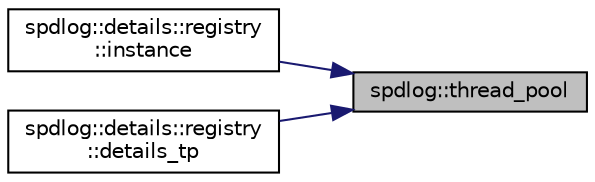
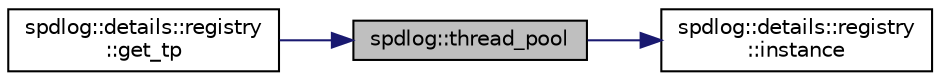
(306, 66) -> (614, 40)
(144, 142) -> (144, 40)
